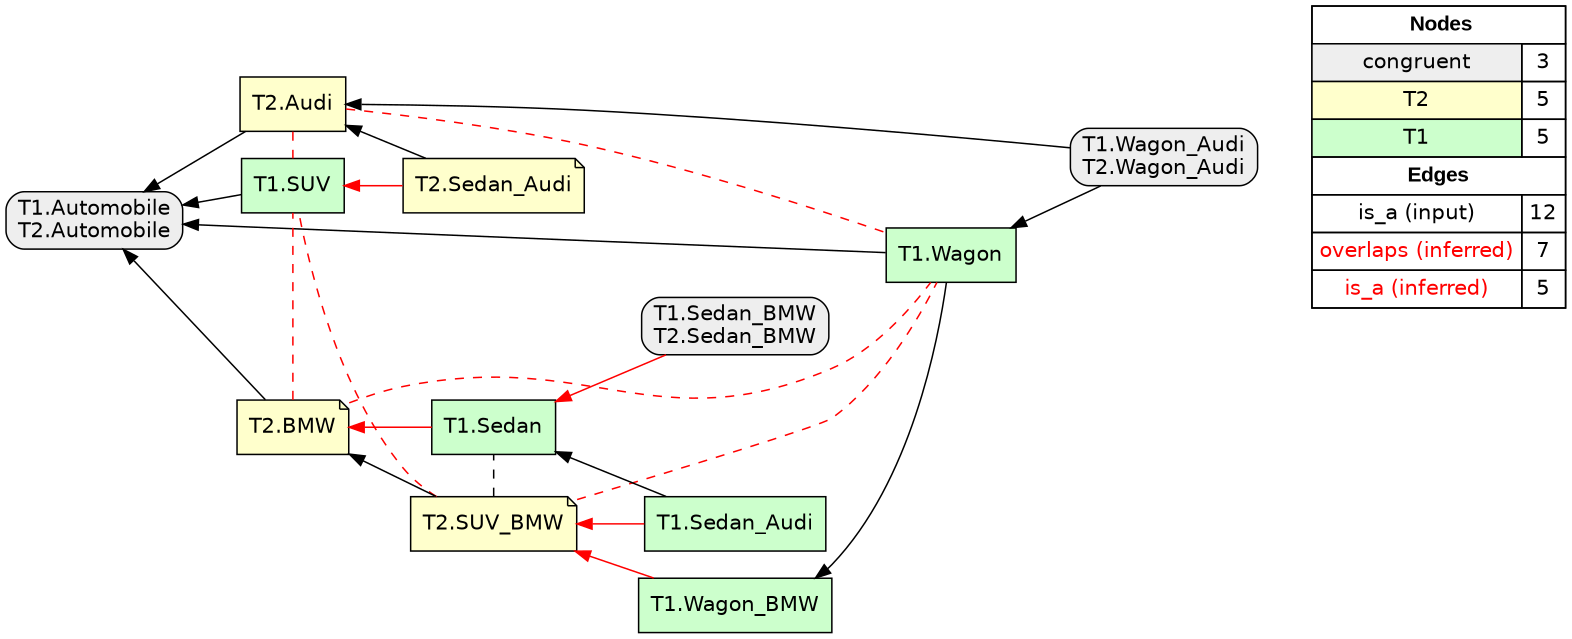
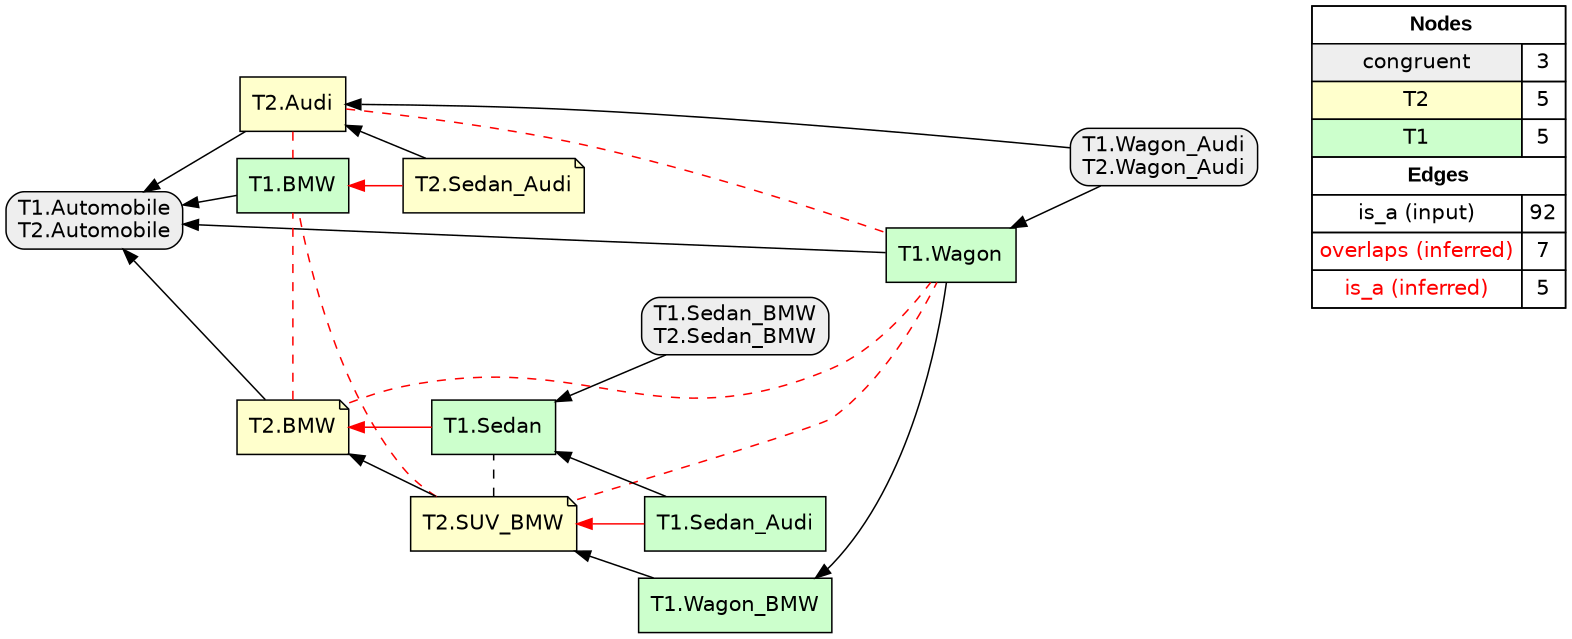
(293, 186) -> (293, 186)
(1544, 213) -> (1544, 213)
(618, 375) -> (618, 375)
(622, 567) -> (622, 567)
